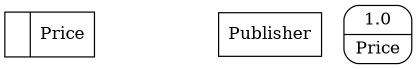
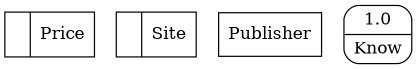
none -> (156, 35)
(378, 48) -> (378, 48)
